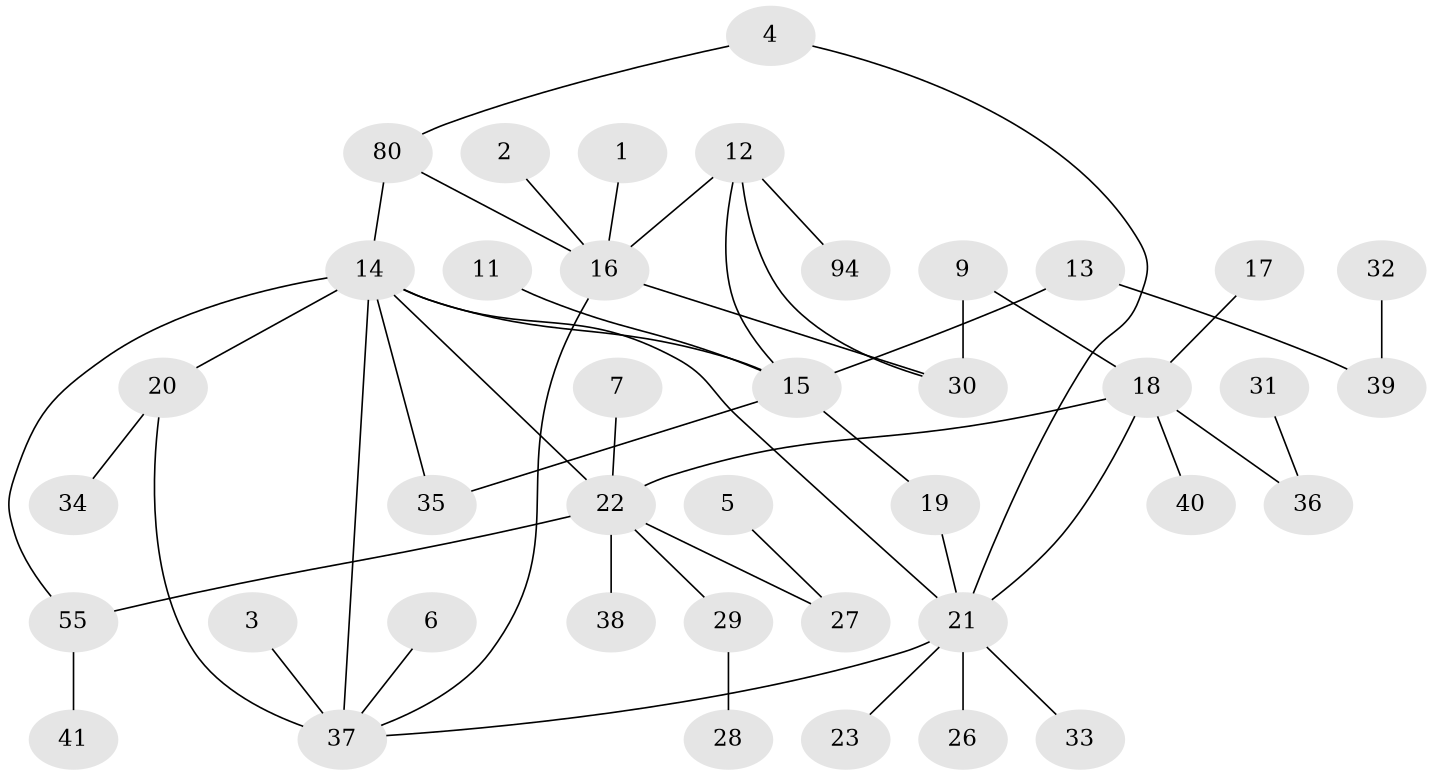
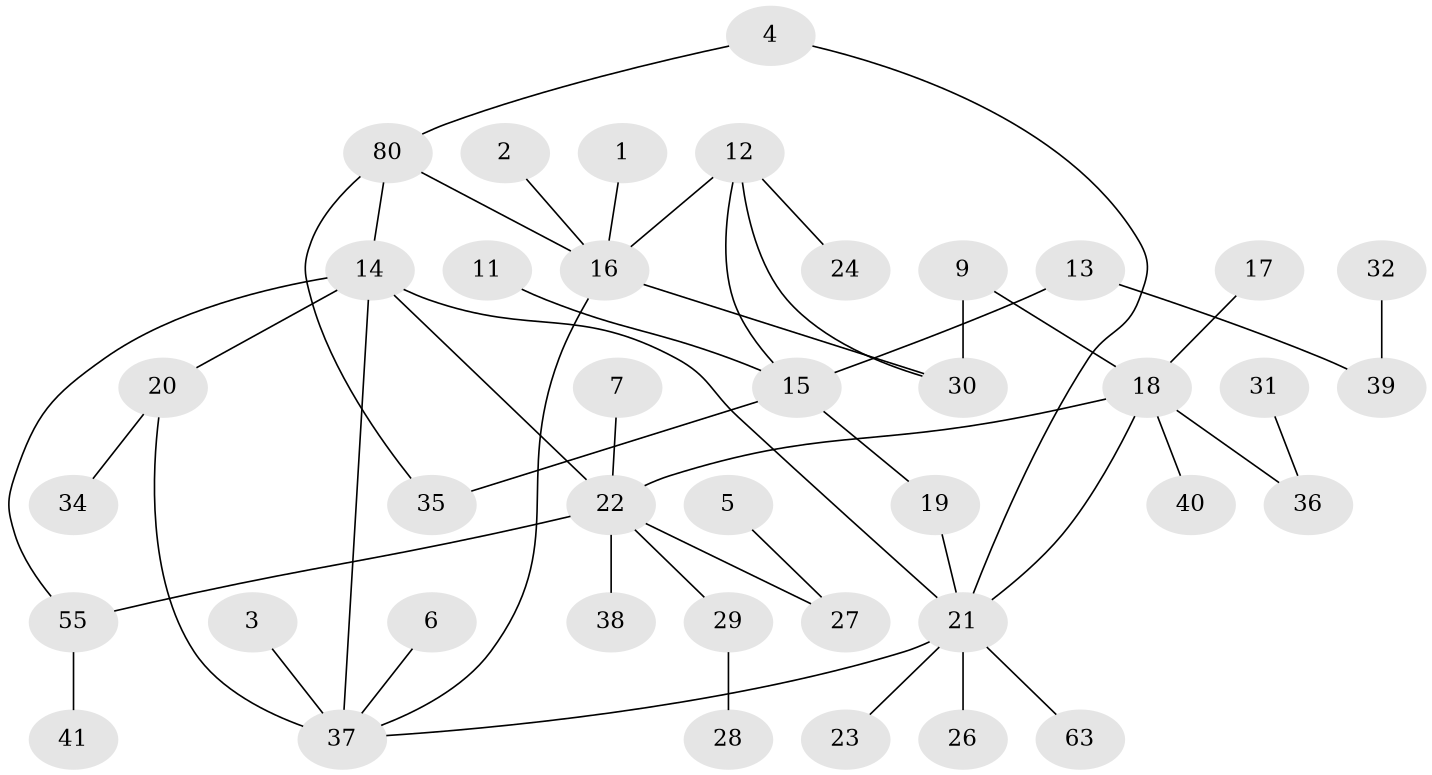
(846, 270) -> (846, 270)
(582, 331) -> none
(401, 388) -> (322, 330)
(1080, 740) -> (1080, 740)
